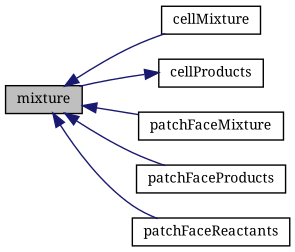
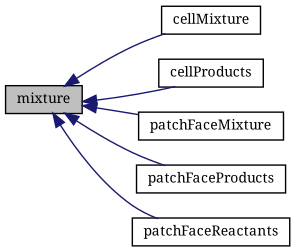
(112, 80) -> (136, 94)
